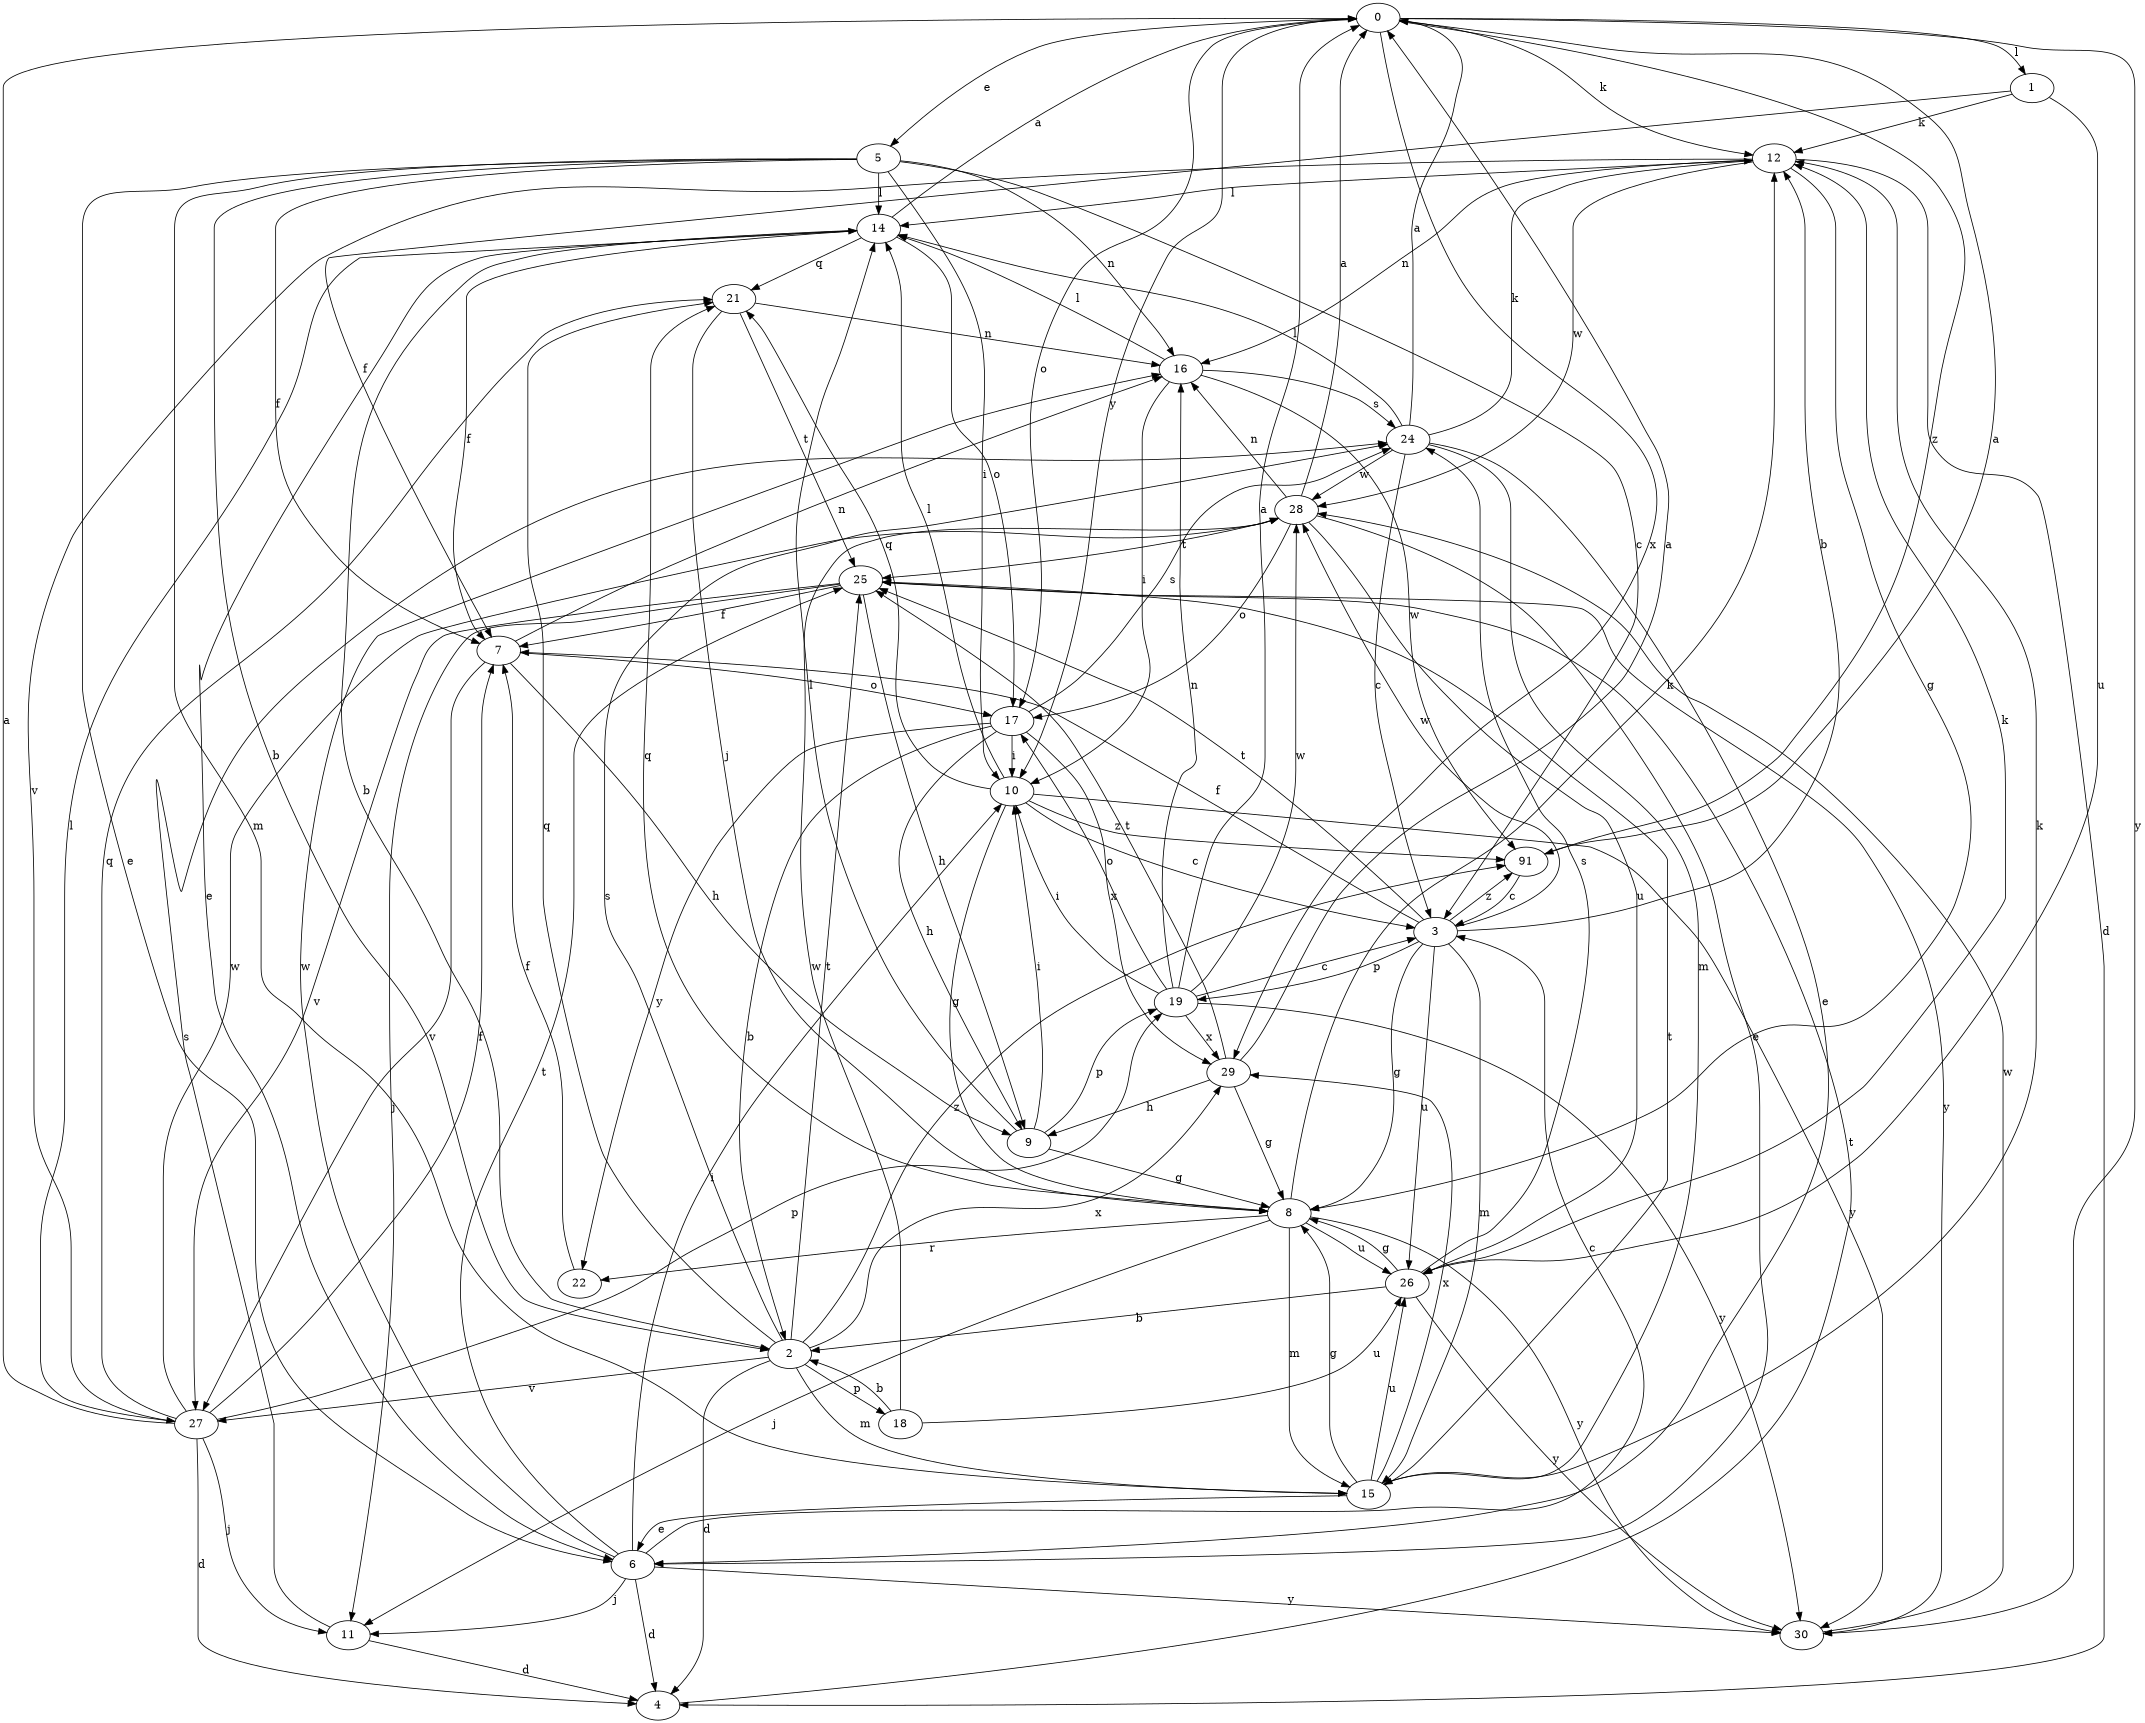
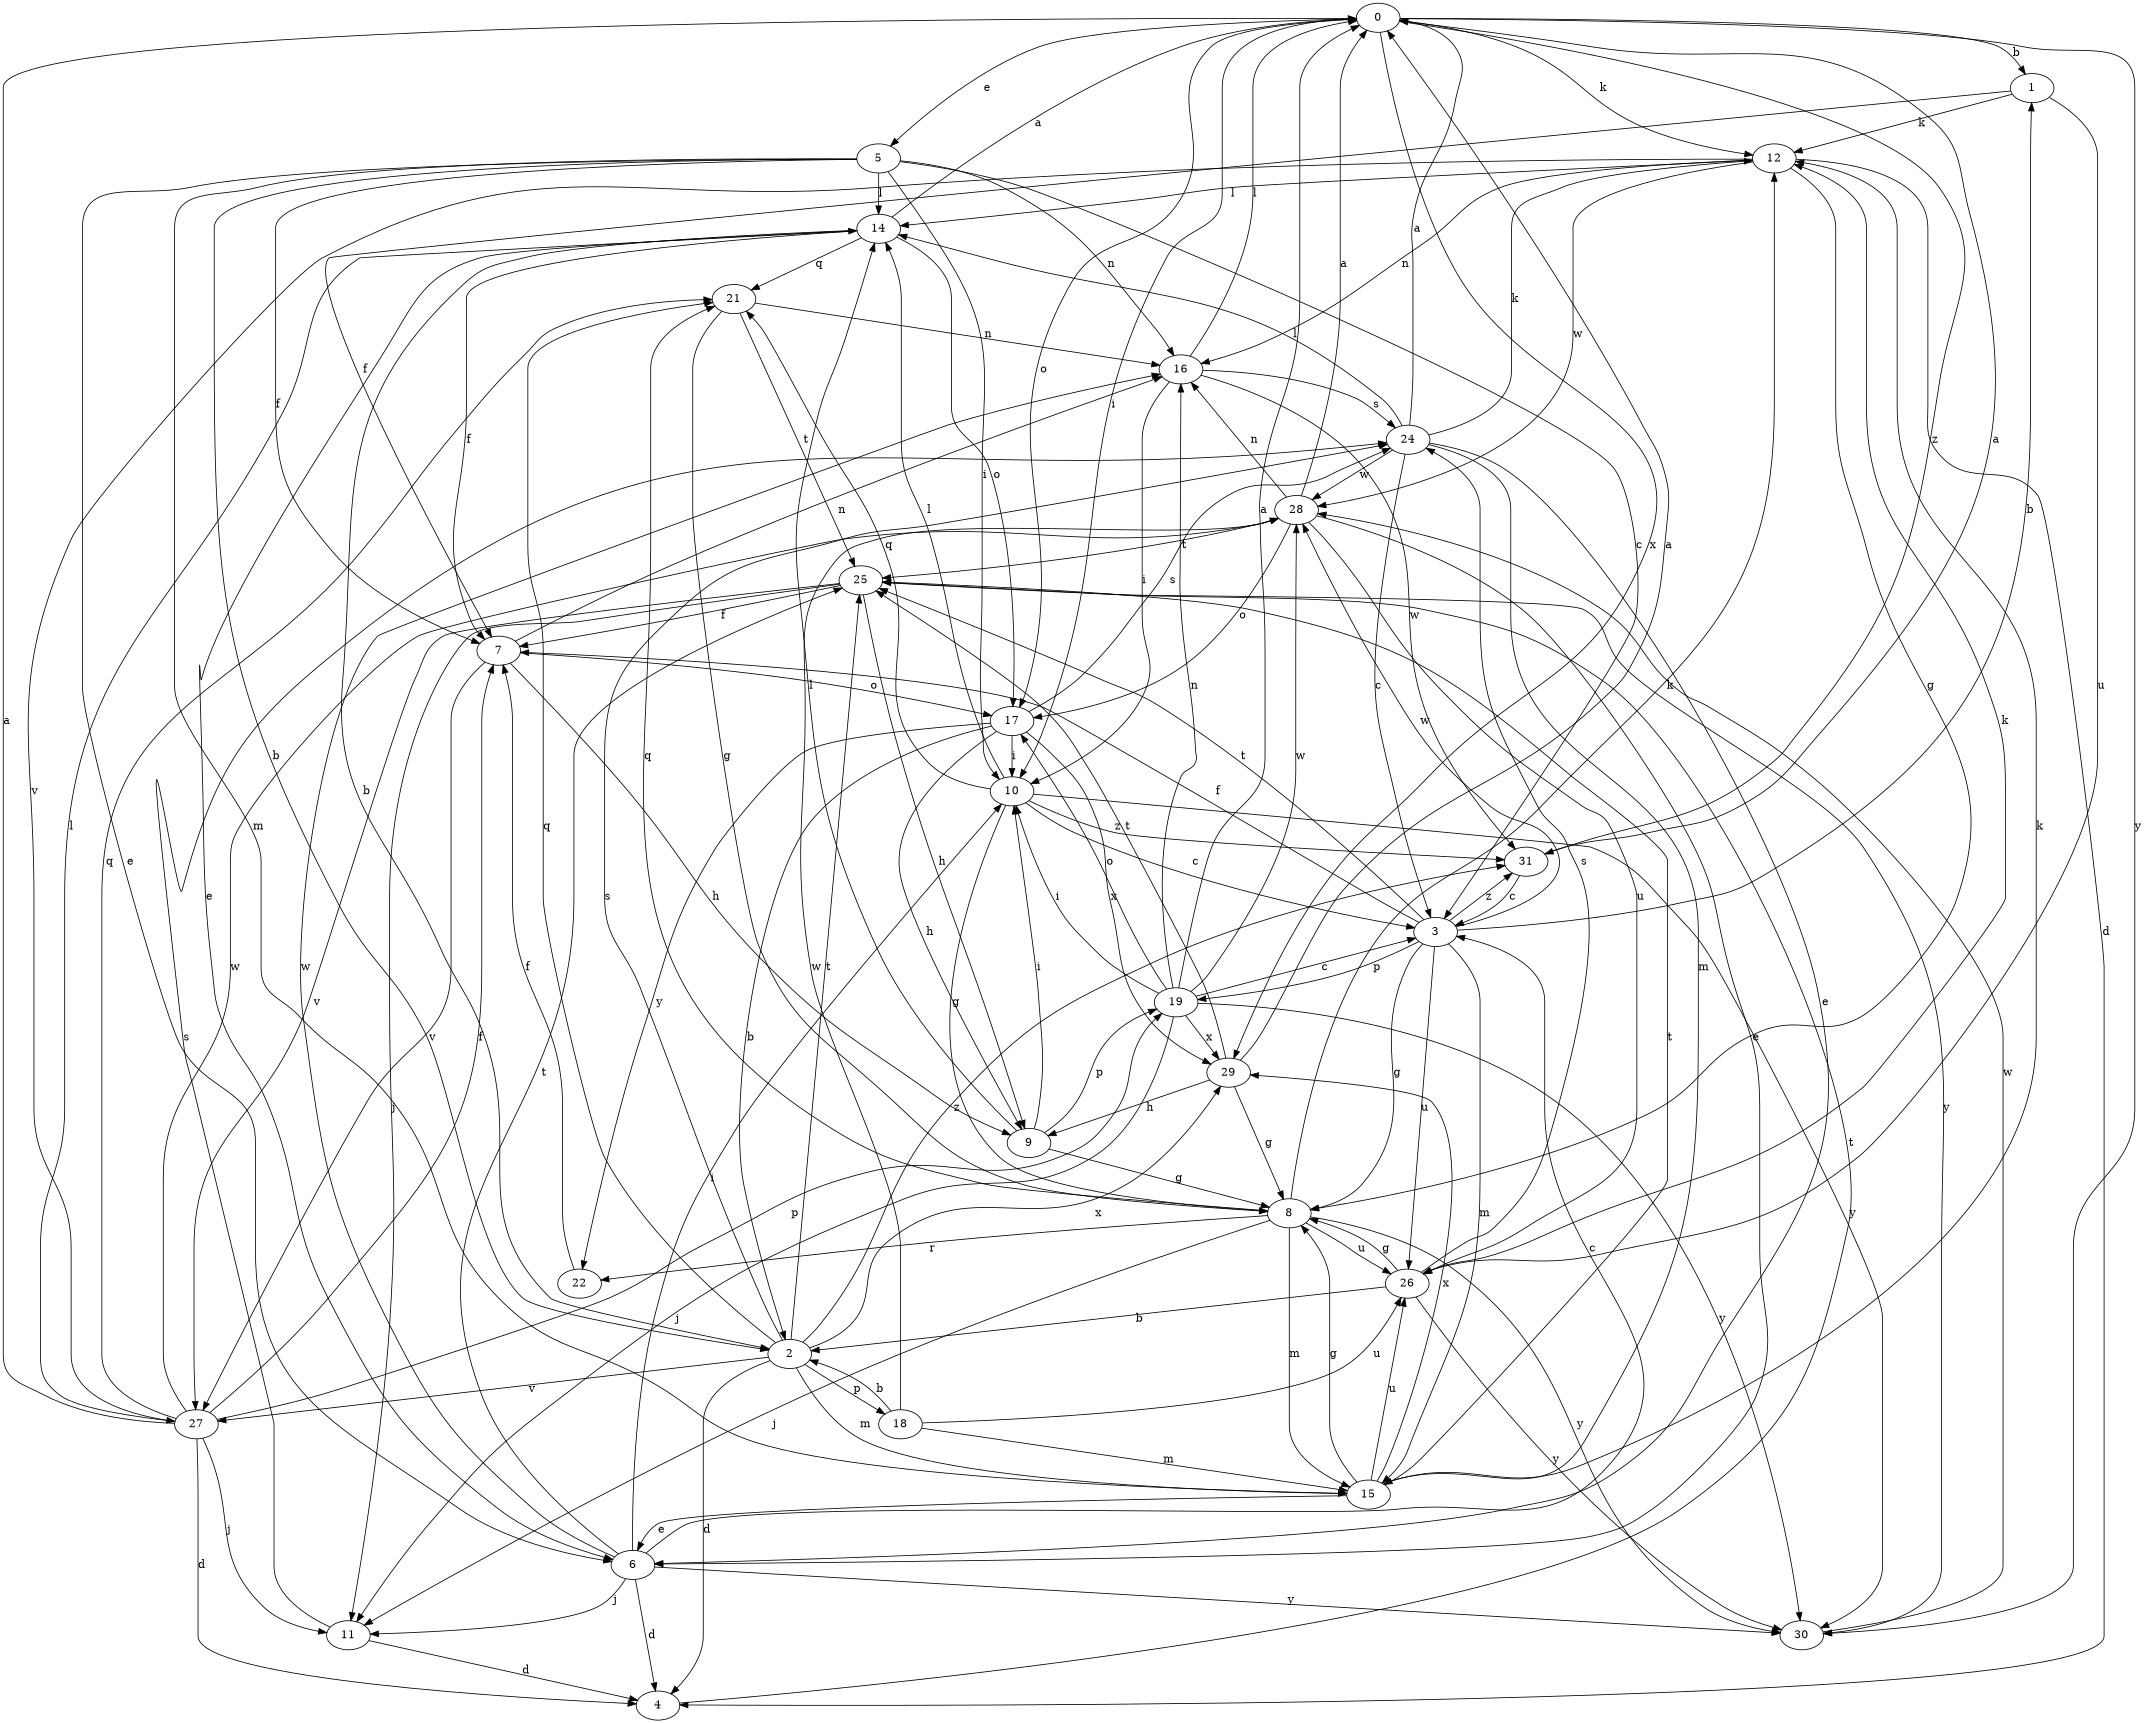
(2017, 53) -> (2017, 53)
(1038, 293) -> (1253, 176)
(1113, 405) -> (1113, 405)
(1838, 658) -> (1969, 692)
(728, 756) -> (728, 756)
(1526, 862) -> (1526, 862)
none -> (729, 1280)
none -> (1131, 1459)
